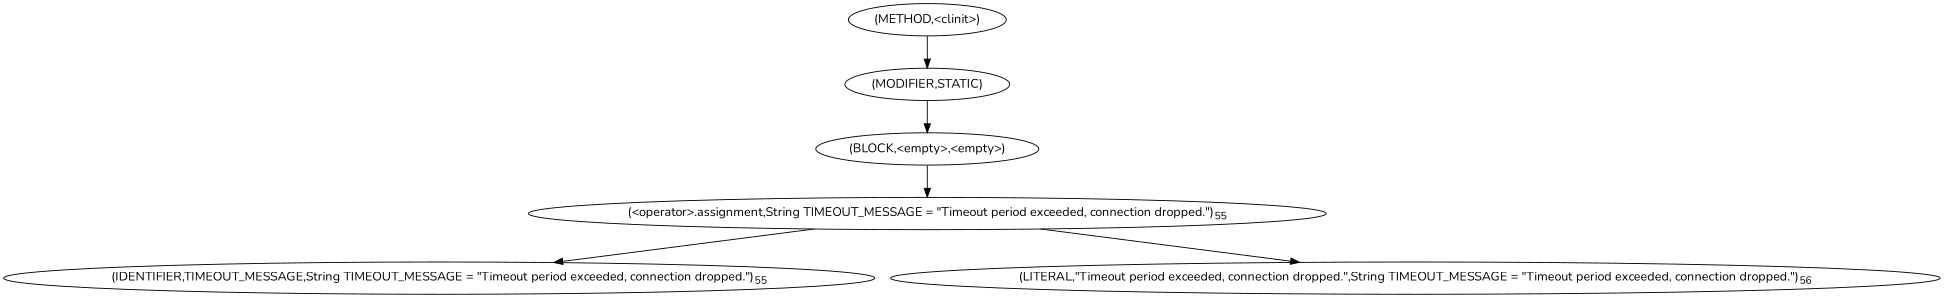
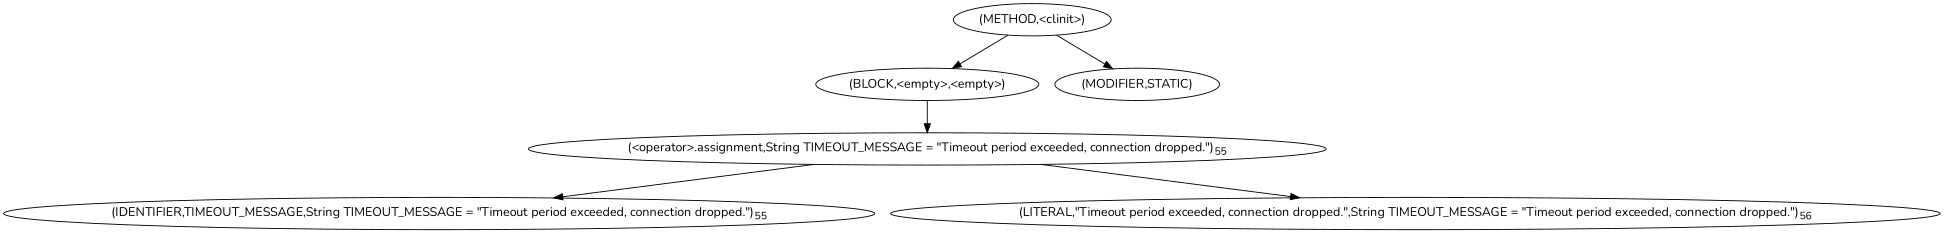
(927, 112) -> (984, 50)
